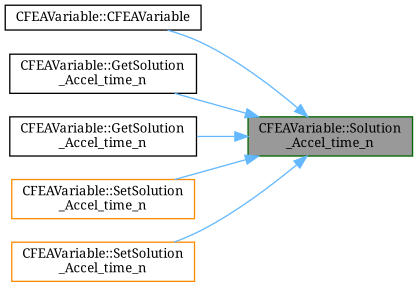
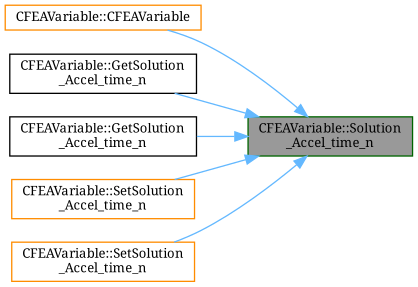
(103, 18) -> (103, 18)
